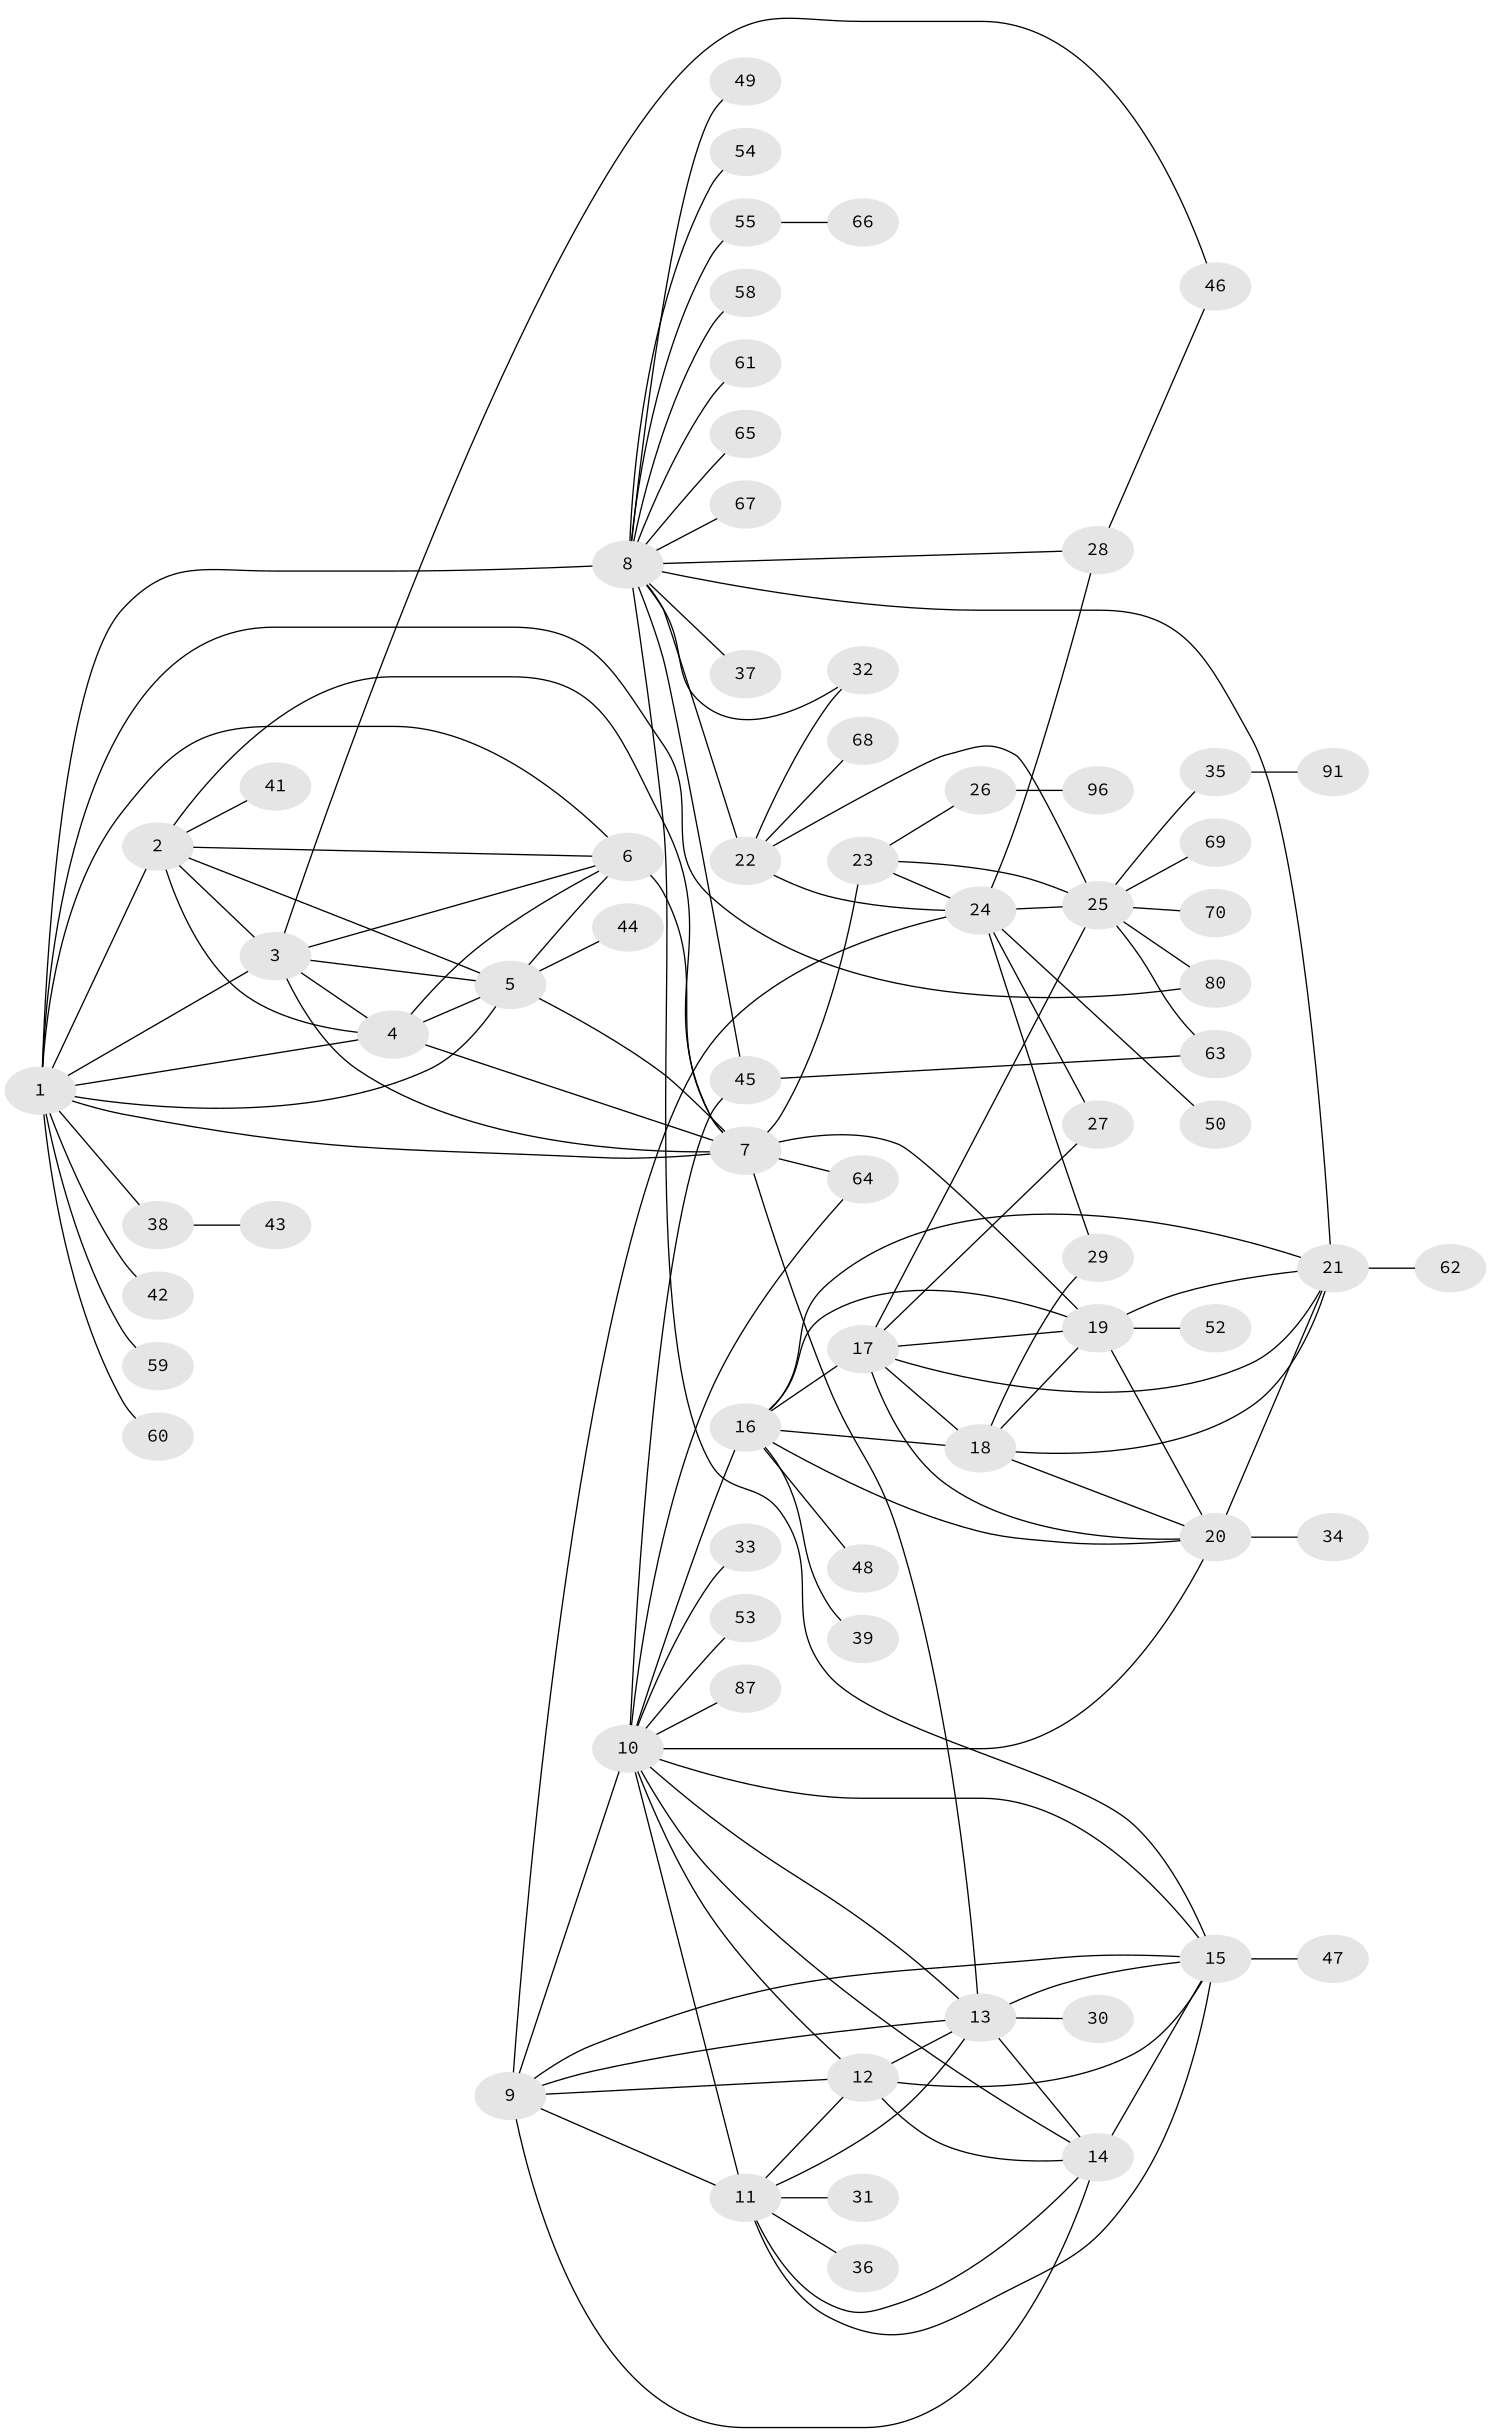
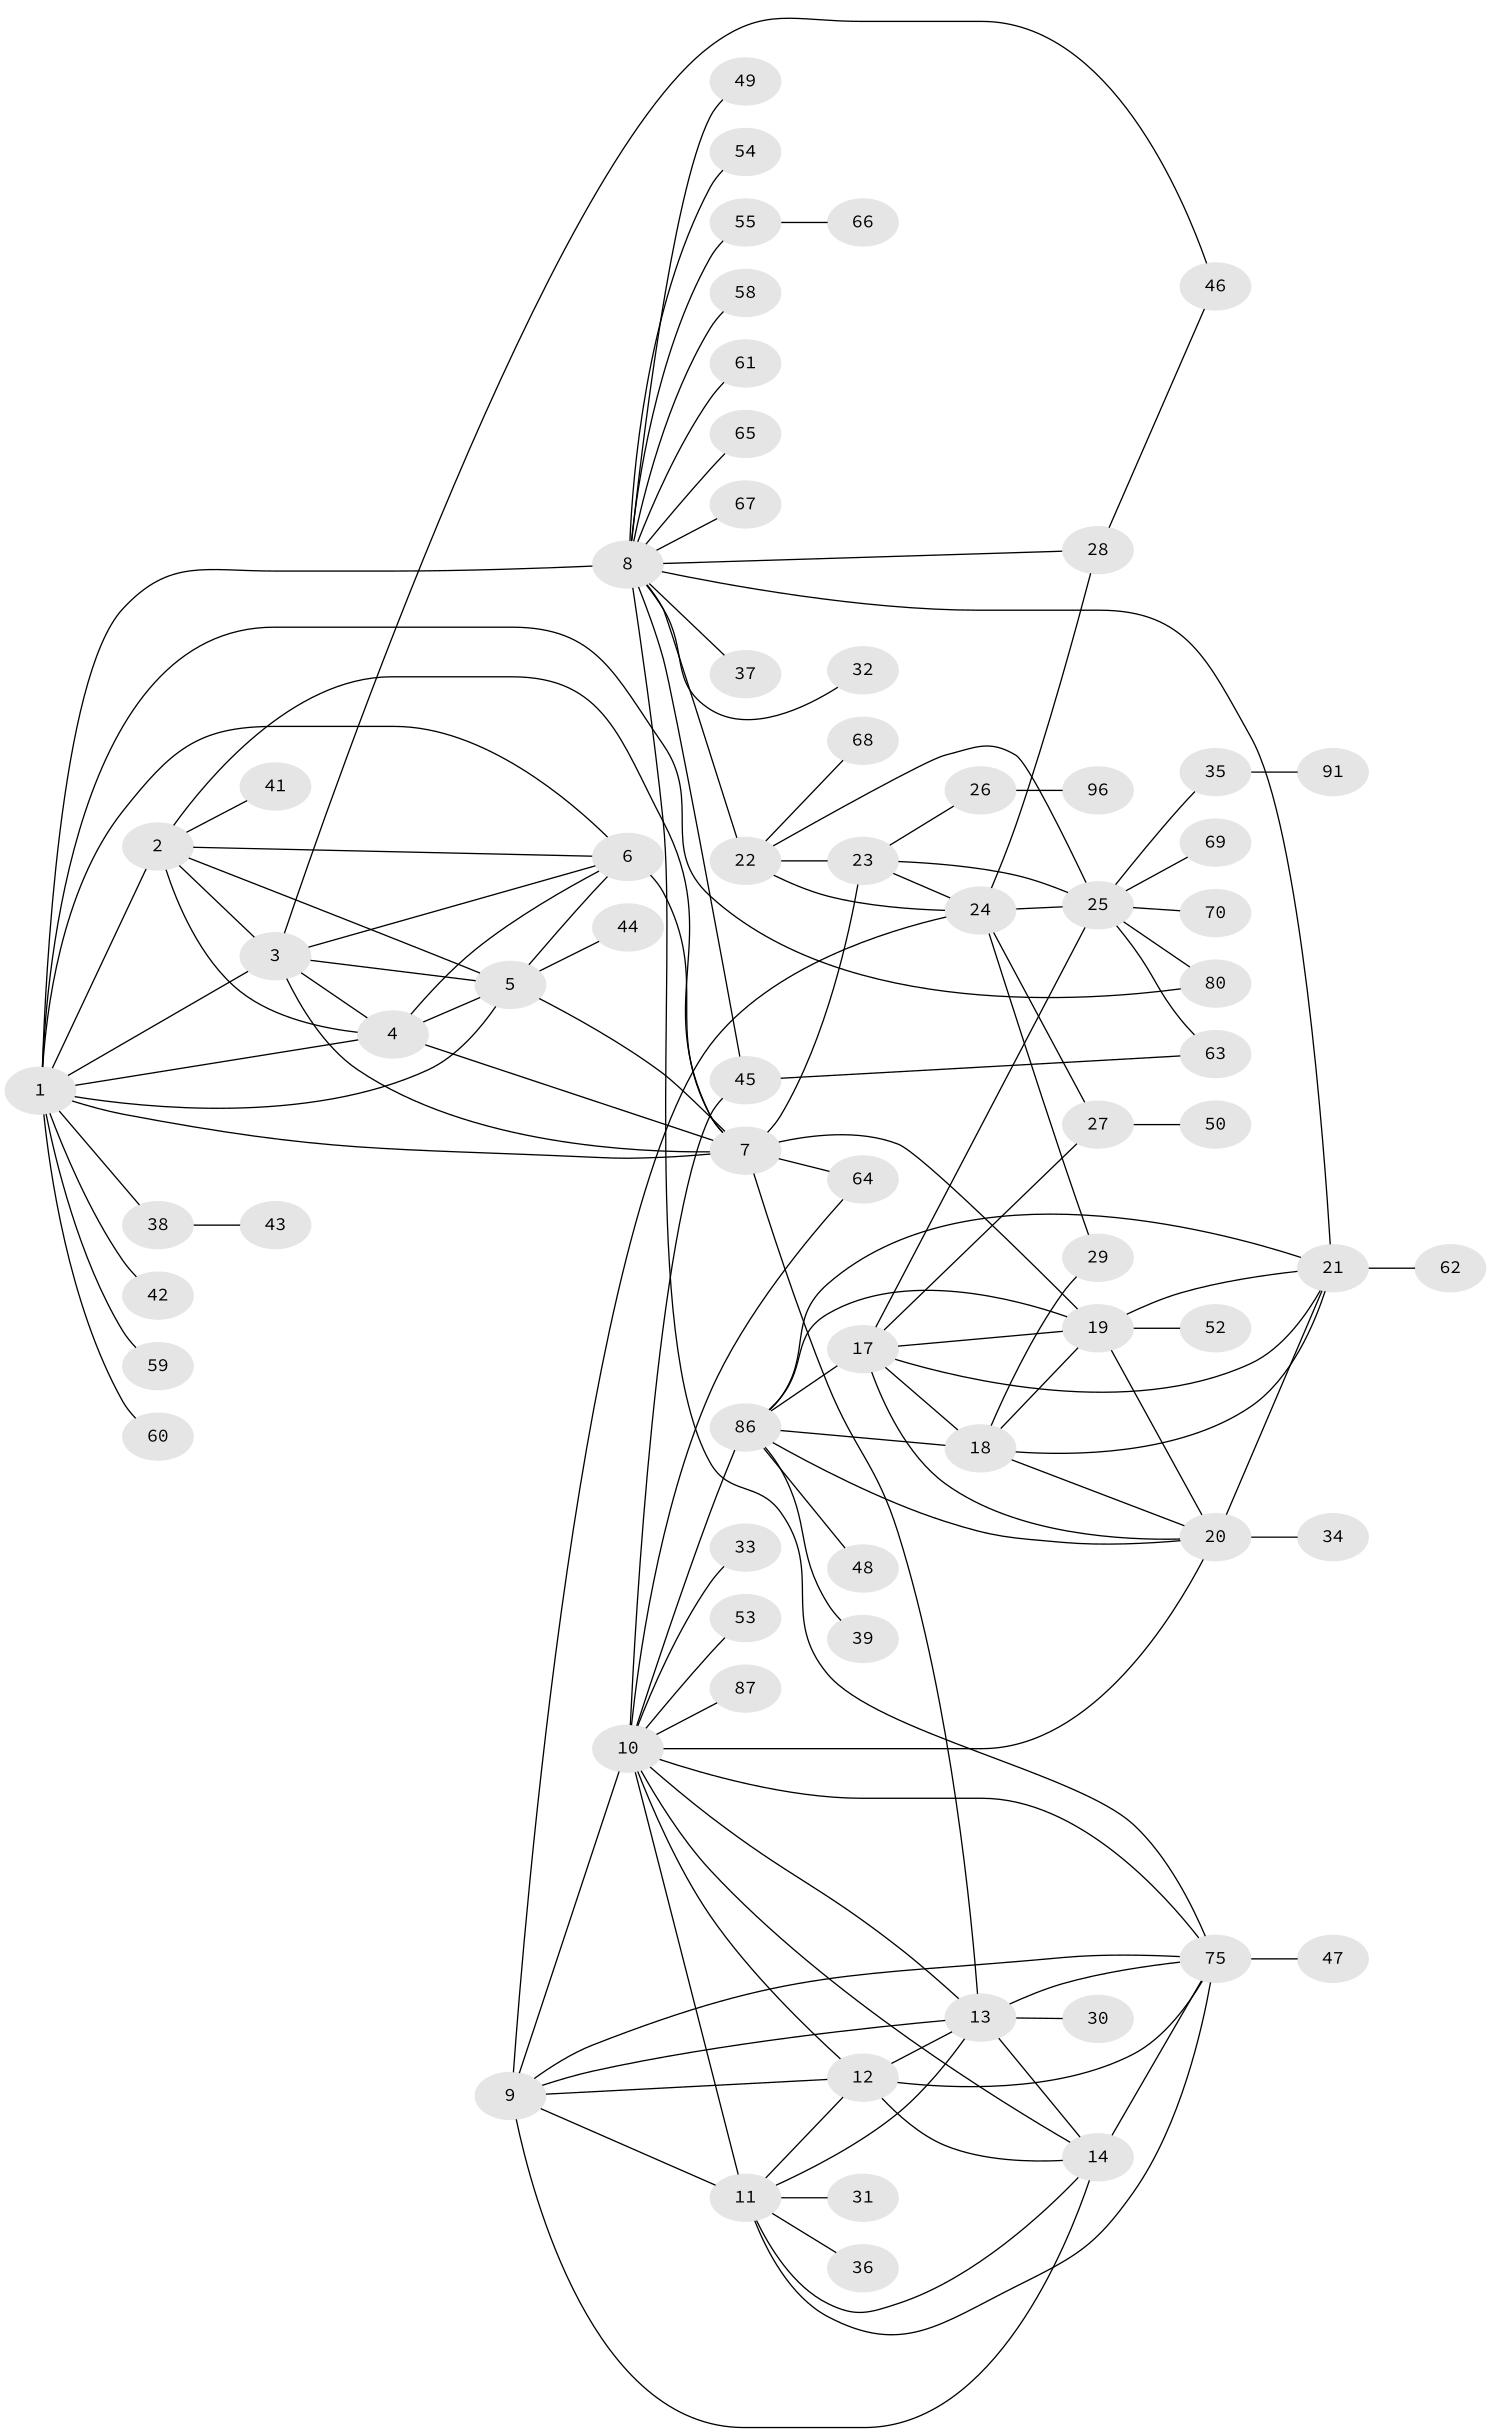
(794, 761) -> (804, 861)
(1098, 1018) -> (1157, 1125)
(745, 1427) -> (745, 1427)
(1215, 1959) -> (1215, 1959)
